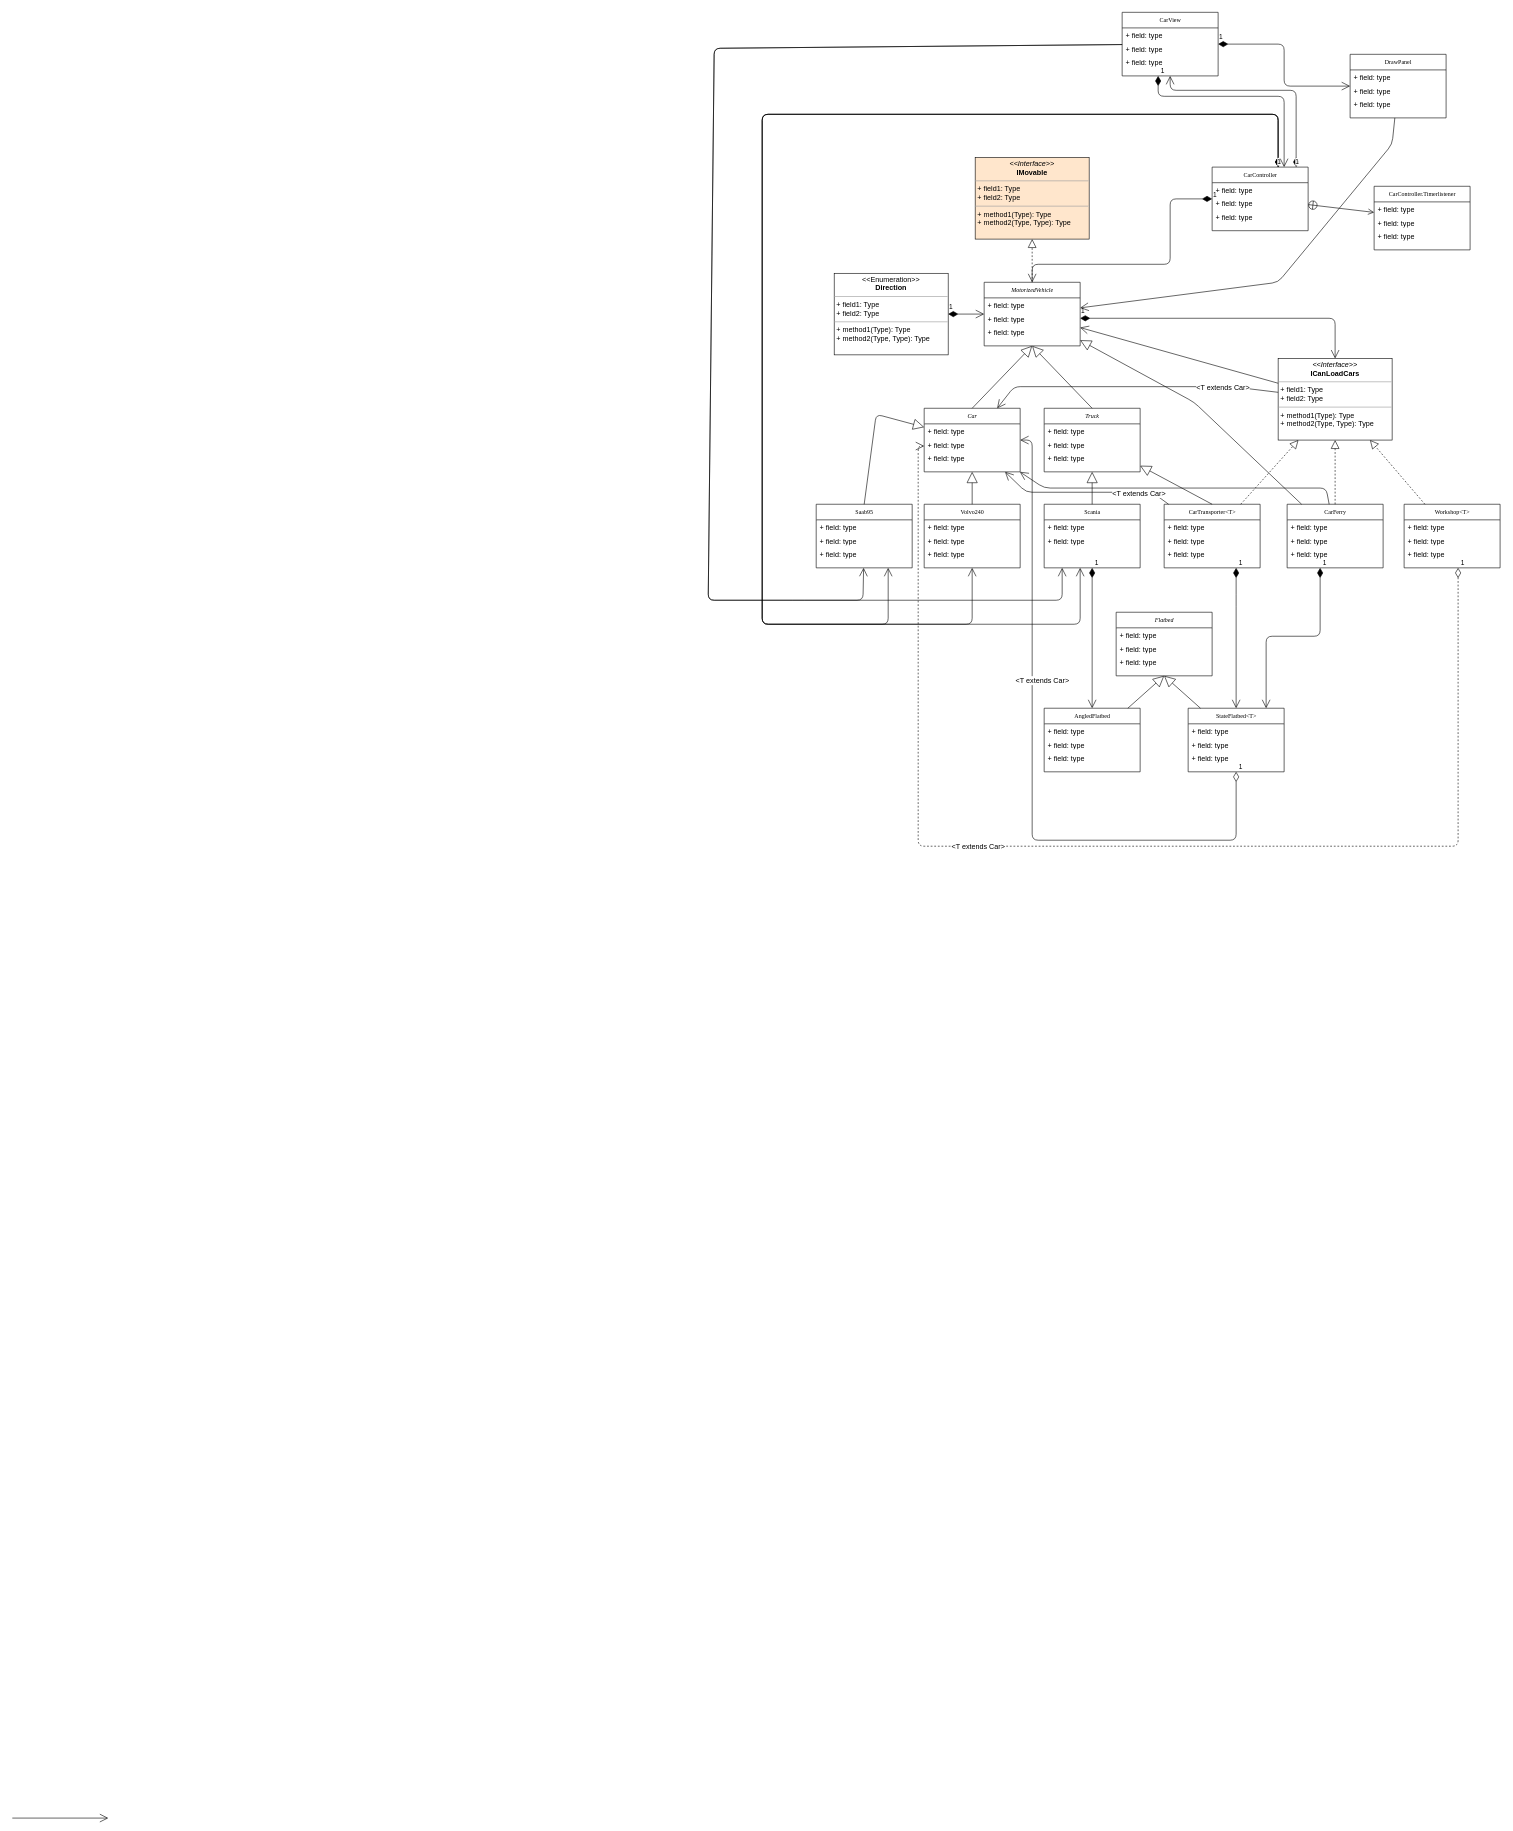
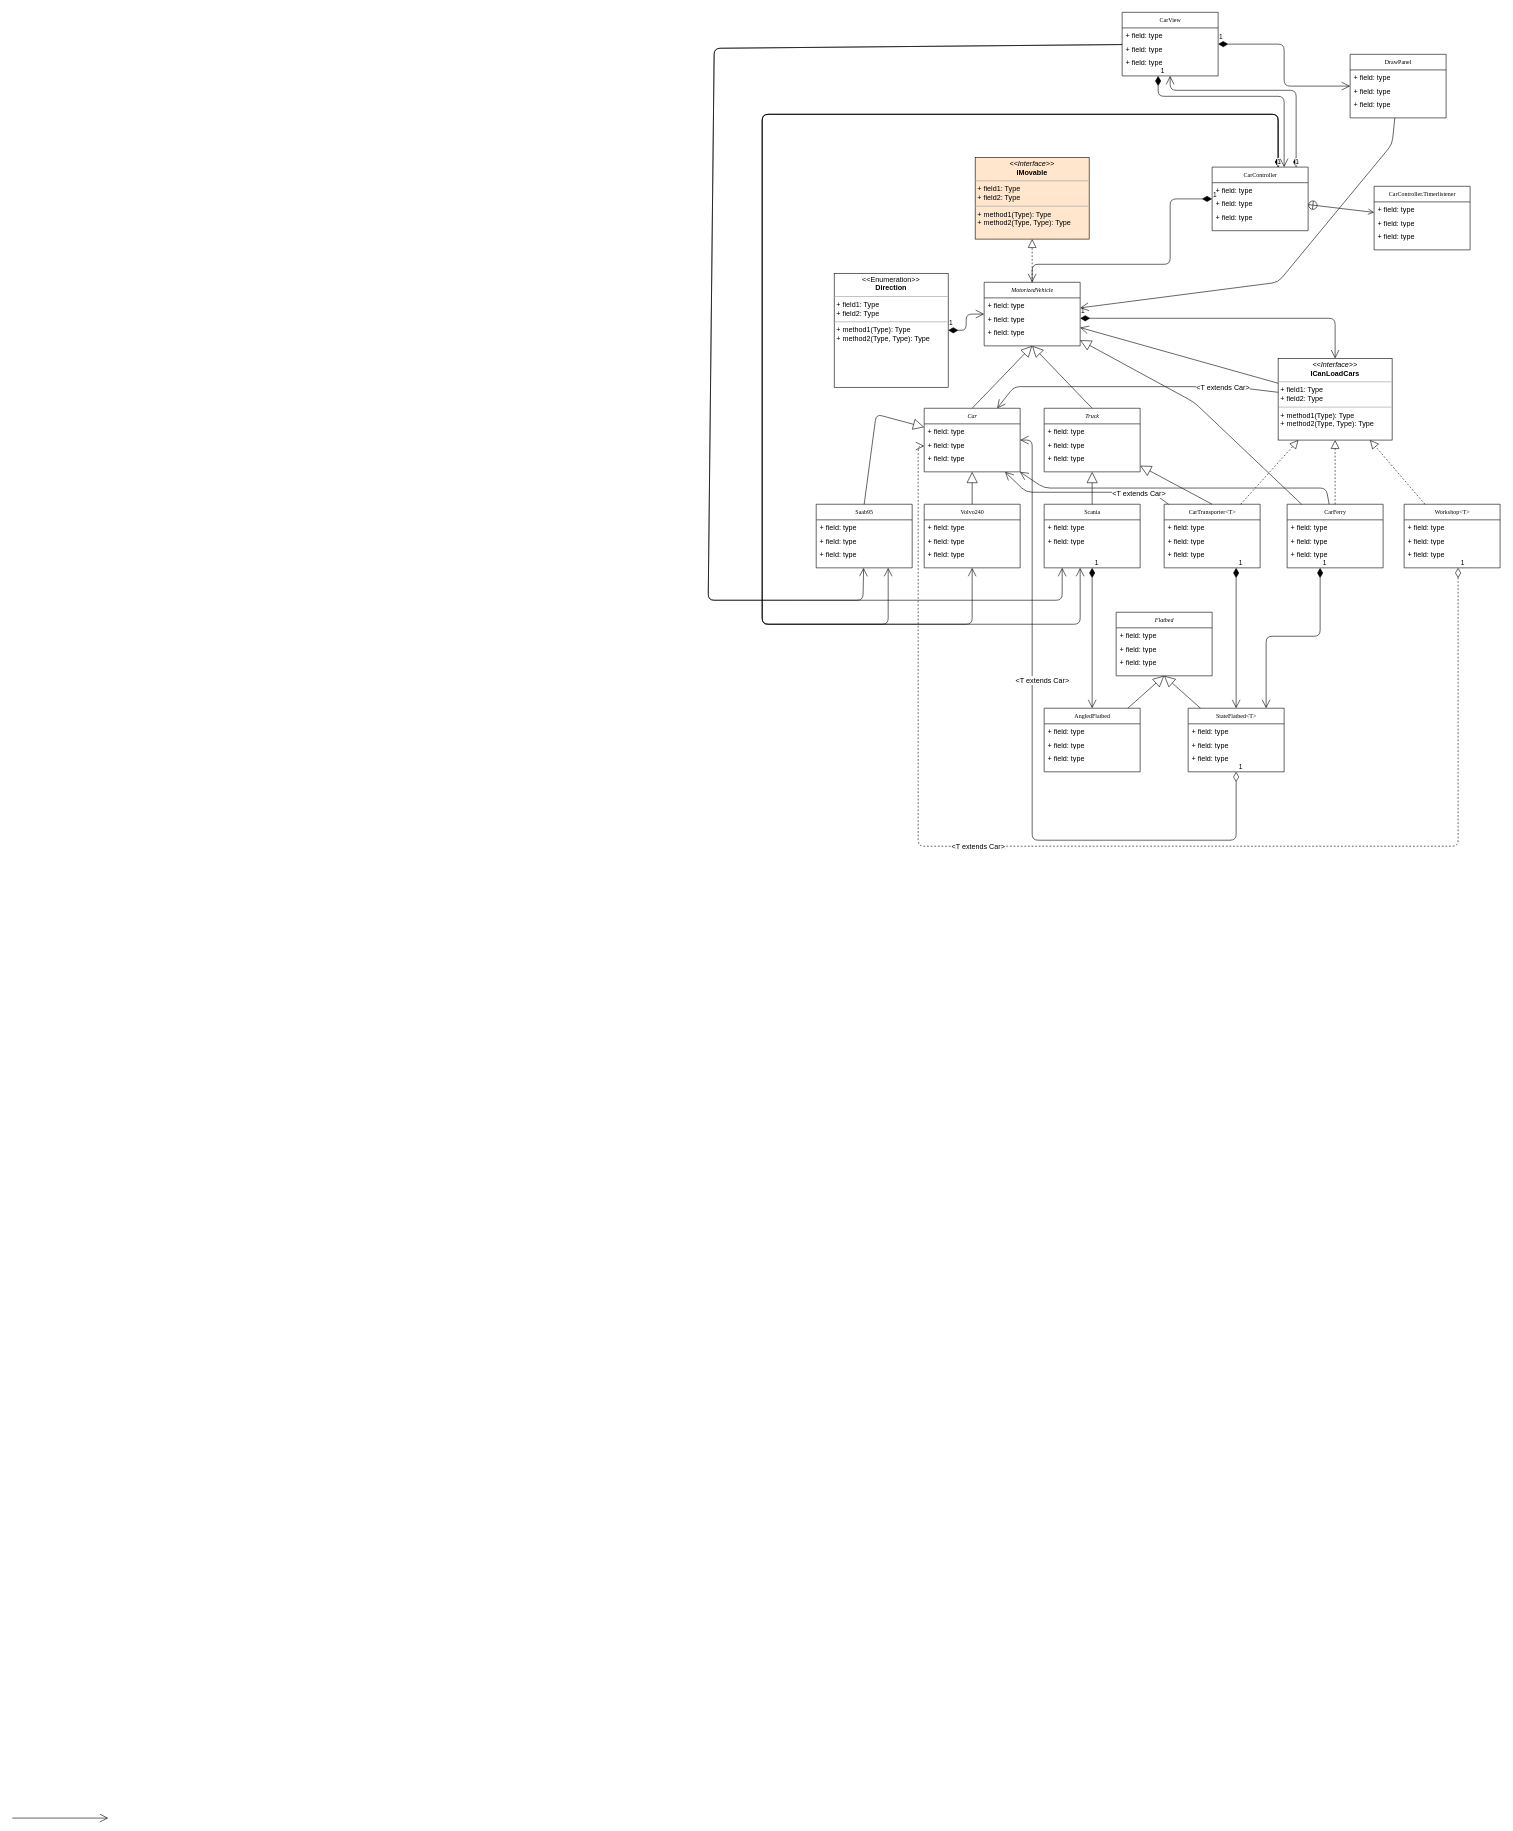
(891, 314) -> (891, 330)
